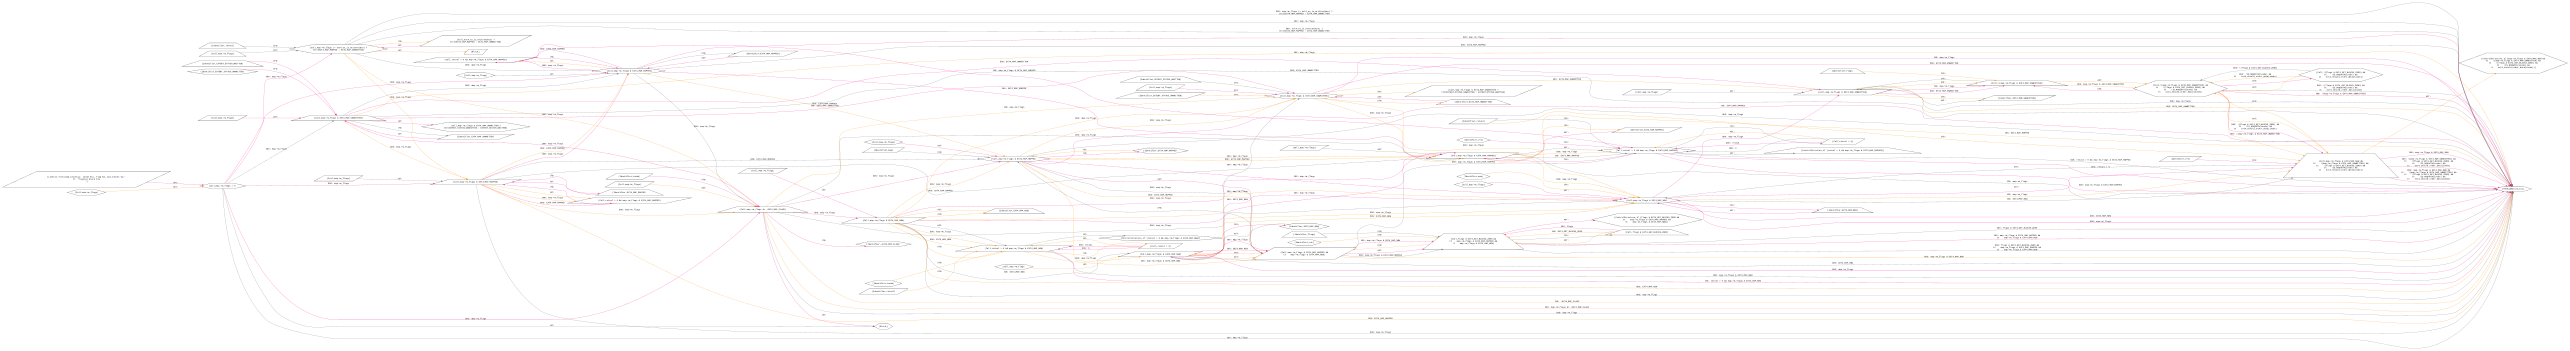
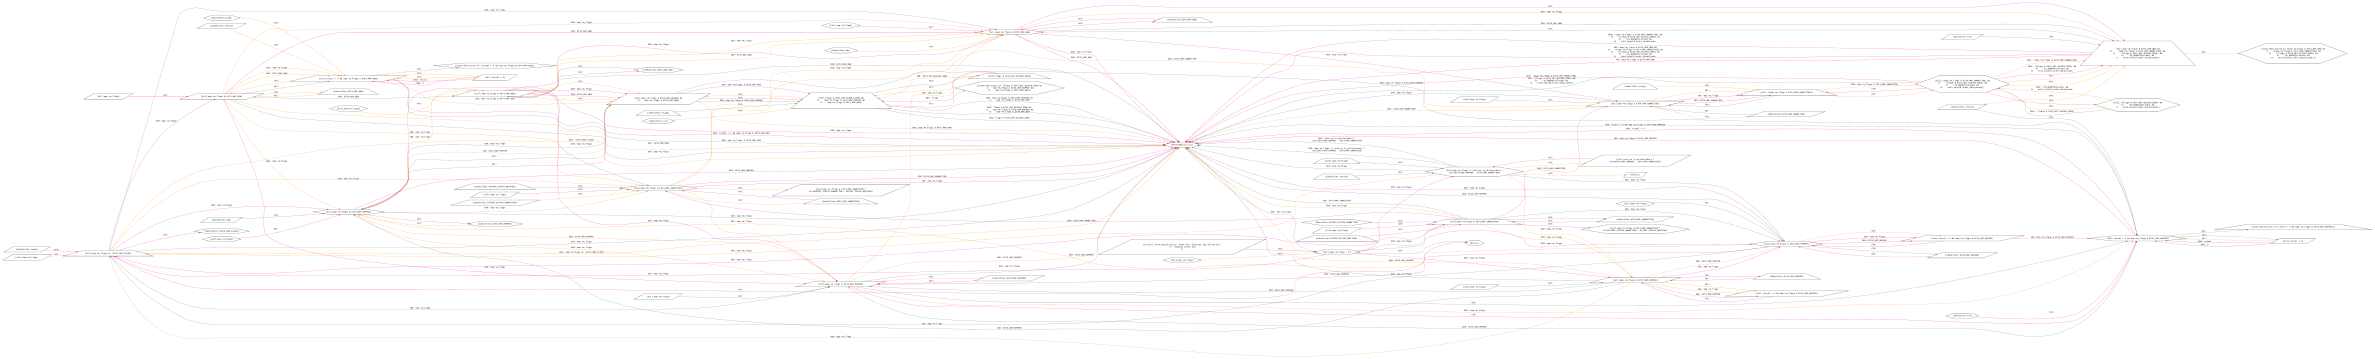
(1369, 339) -> (1257, 207)
